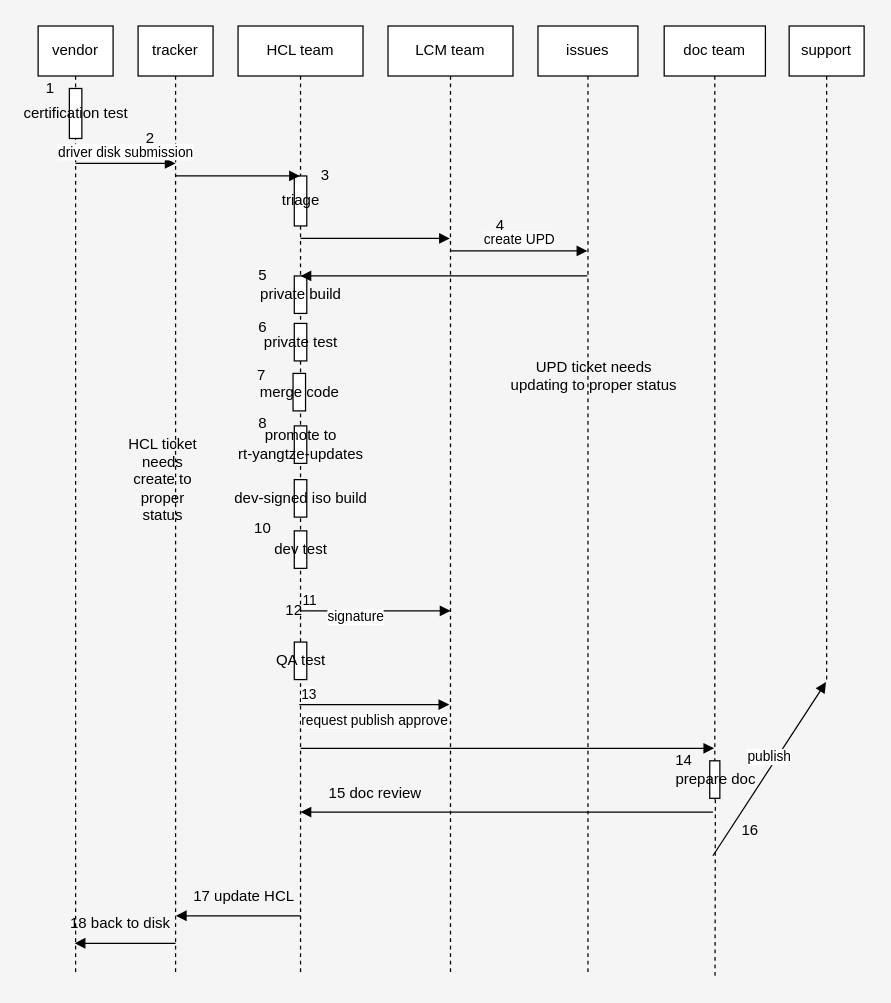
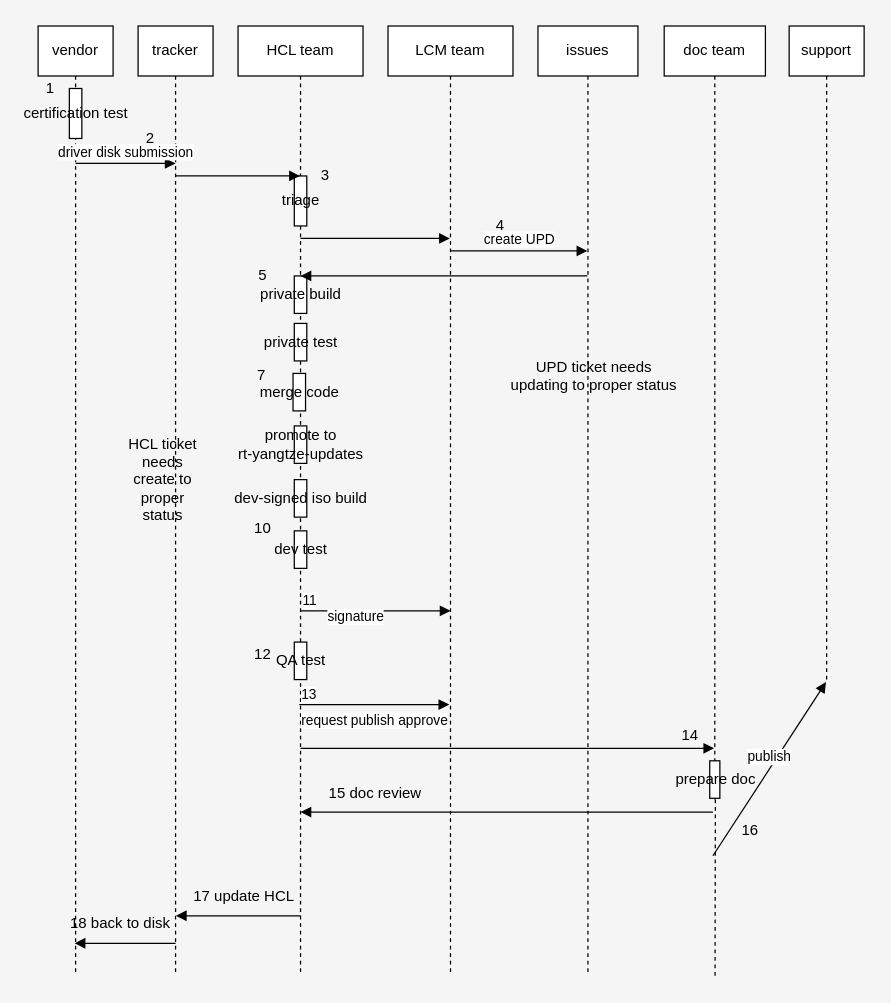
(263, 327) -> none
(263, 423) -> none
(294, 611) -> (263, 654)
(685, 761) -> (691, 736)
